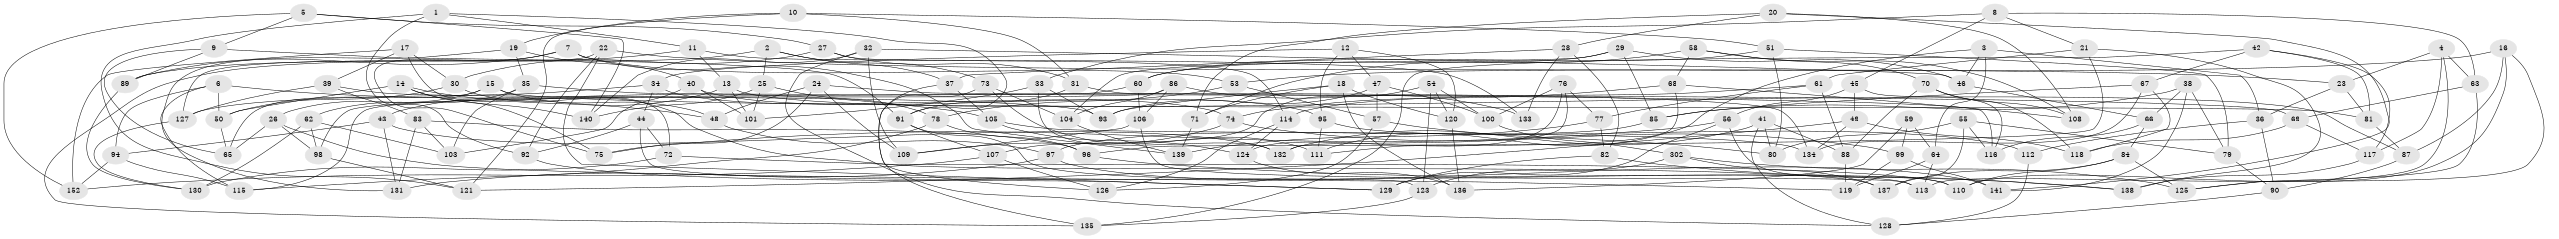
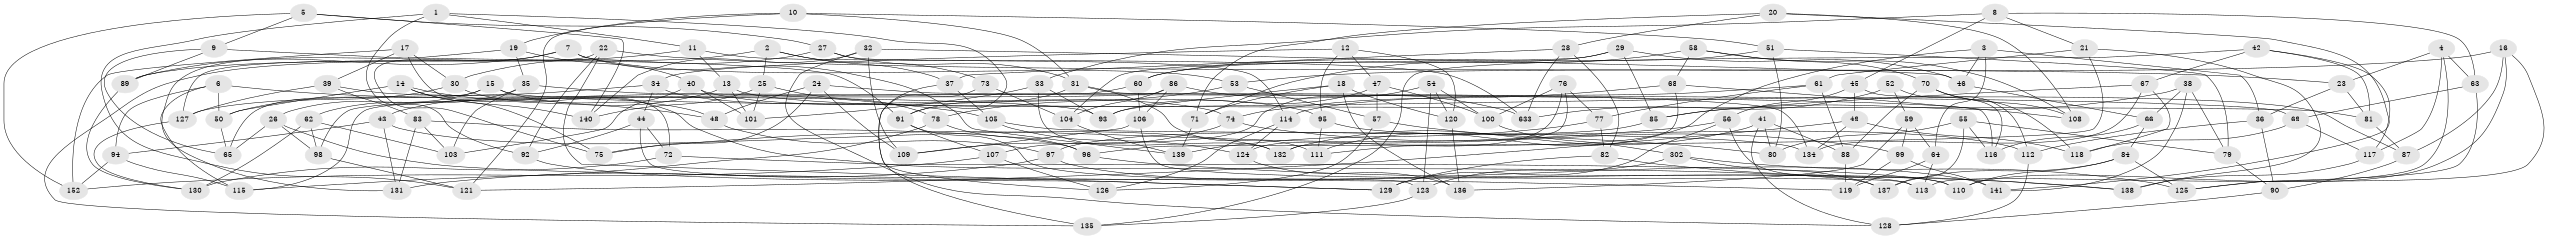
none -> (1890, 84)
(1525, 120) -> (1525, 120)
(1144, 143) -> (1176, 128)
